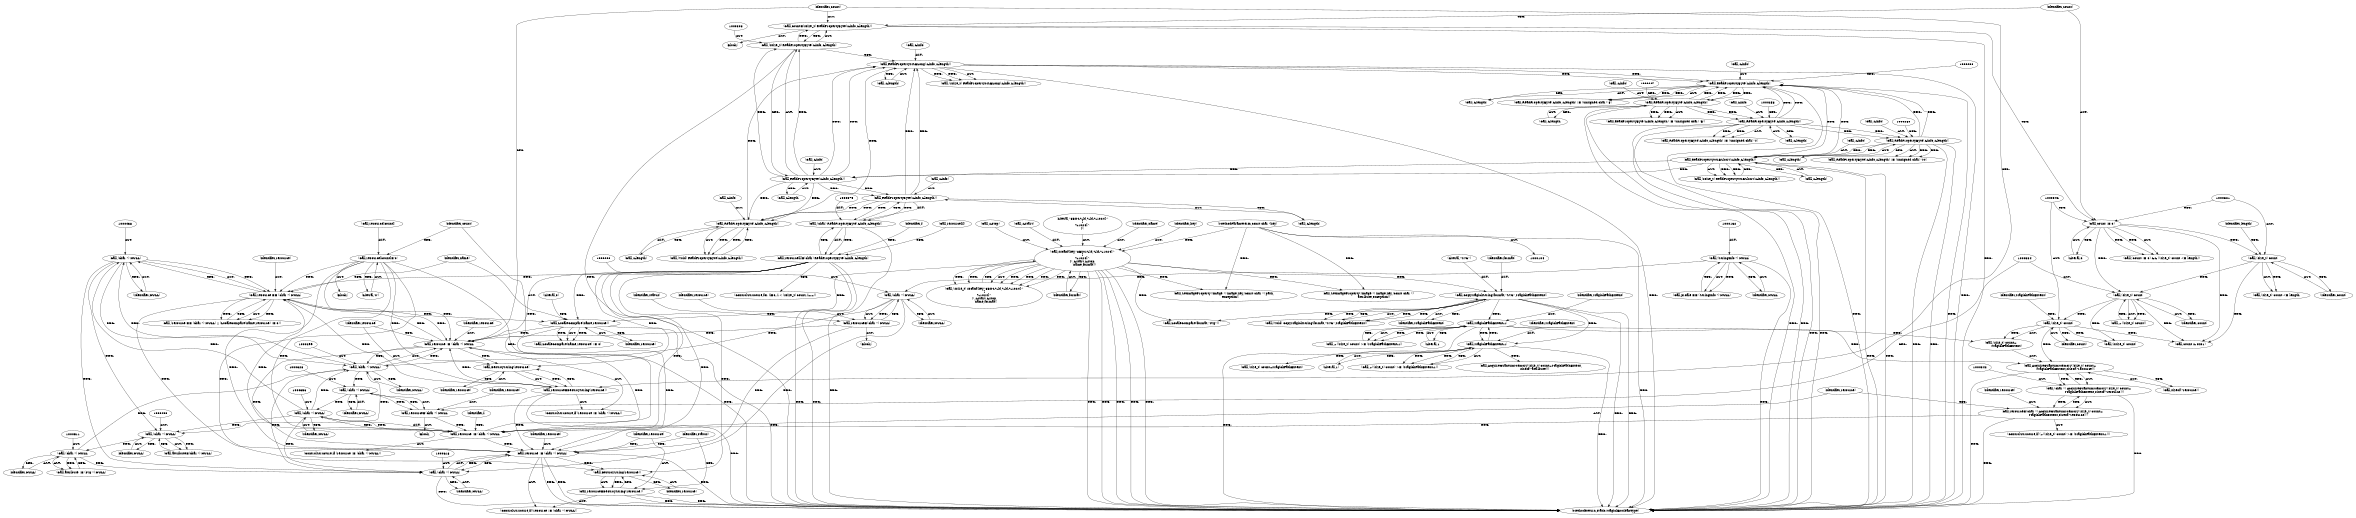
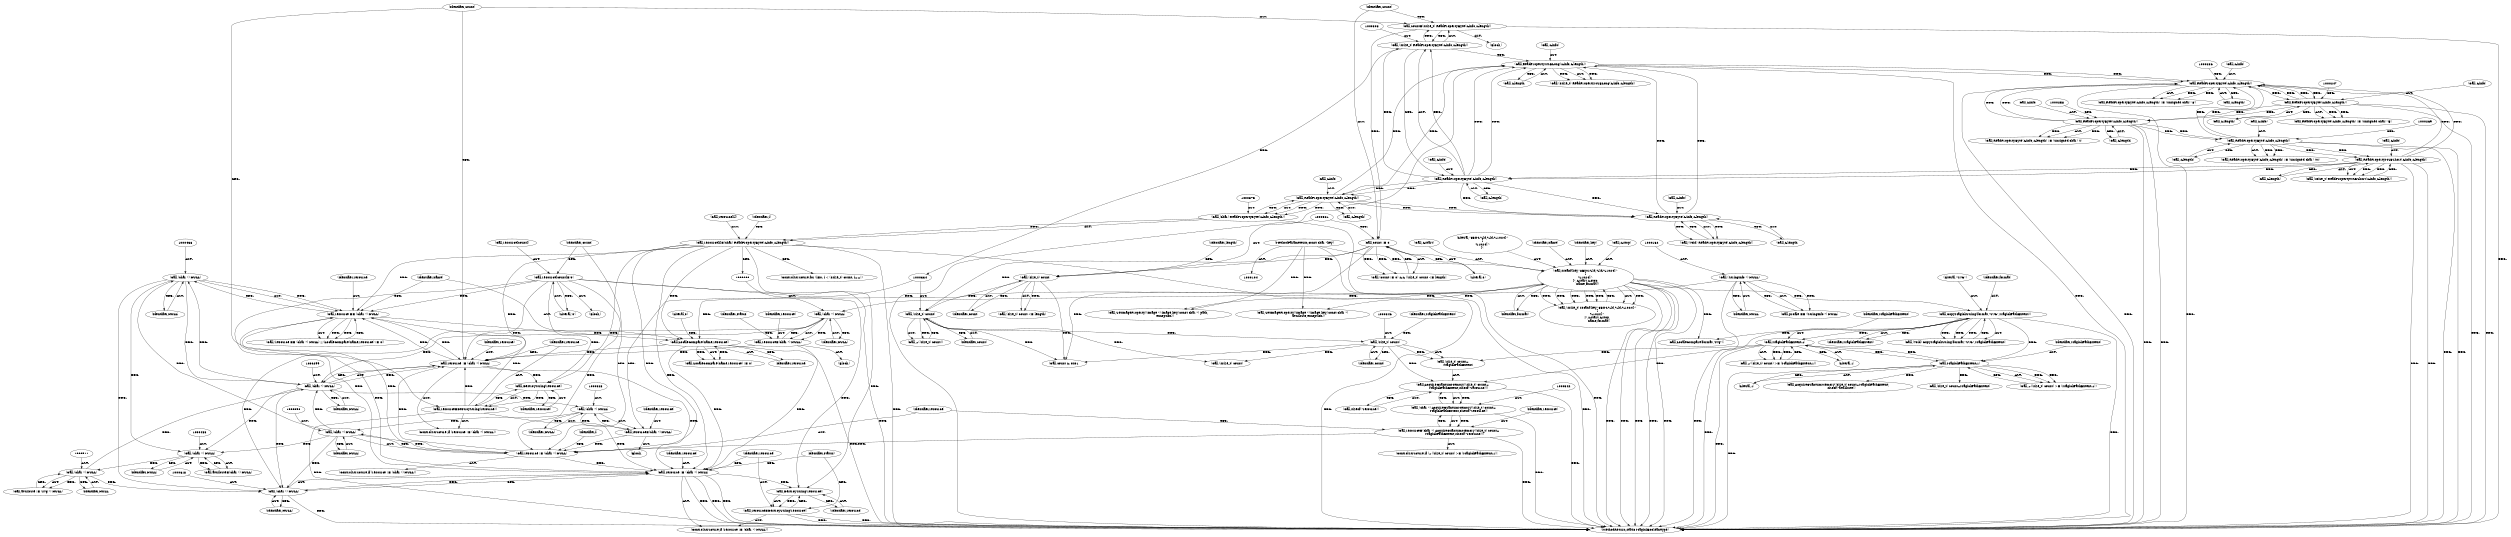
(2026, 122) -> (1376, 131)
(2067, 215) -> (1403, 258)
(820, 239) -> (743, 259)
(921, 240) -> (736, 227)
(788, 477) -> (1178, 180)
